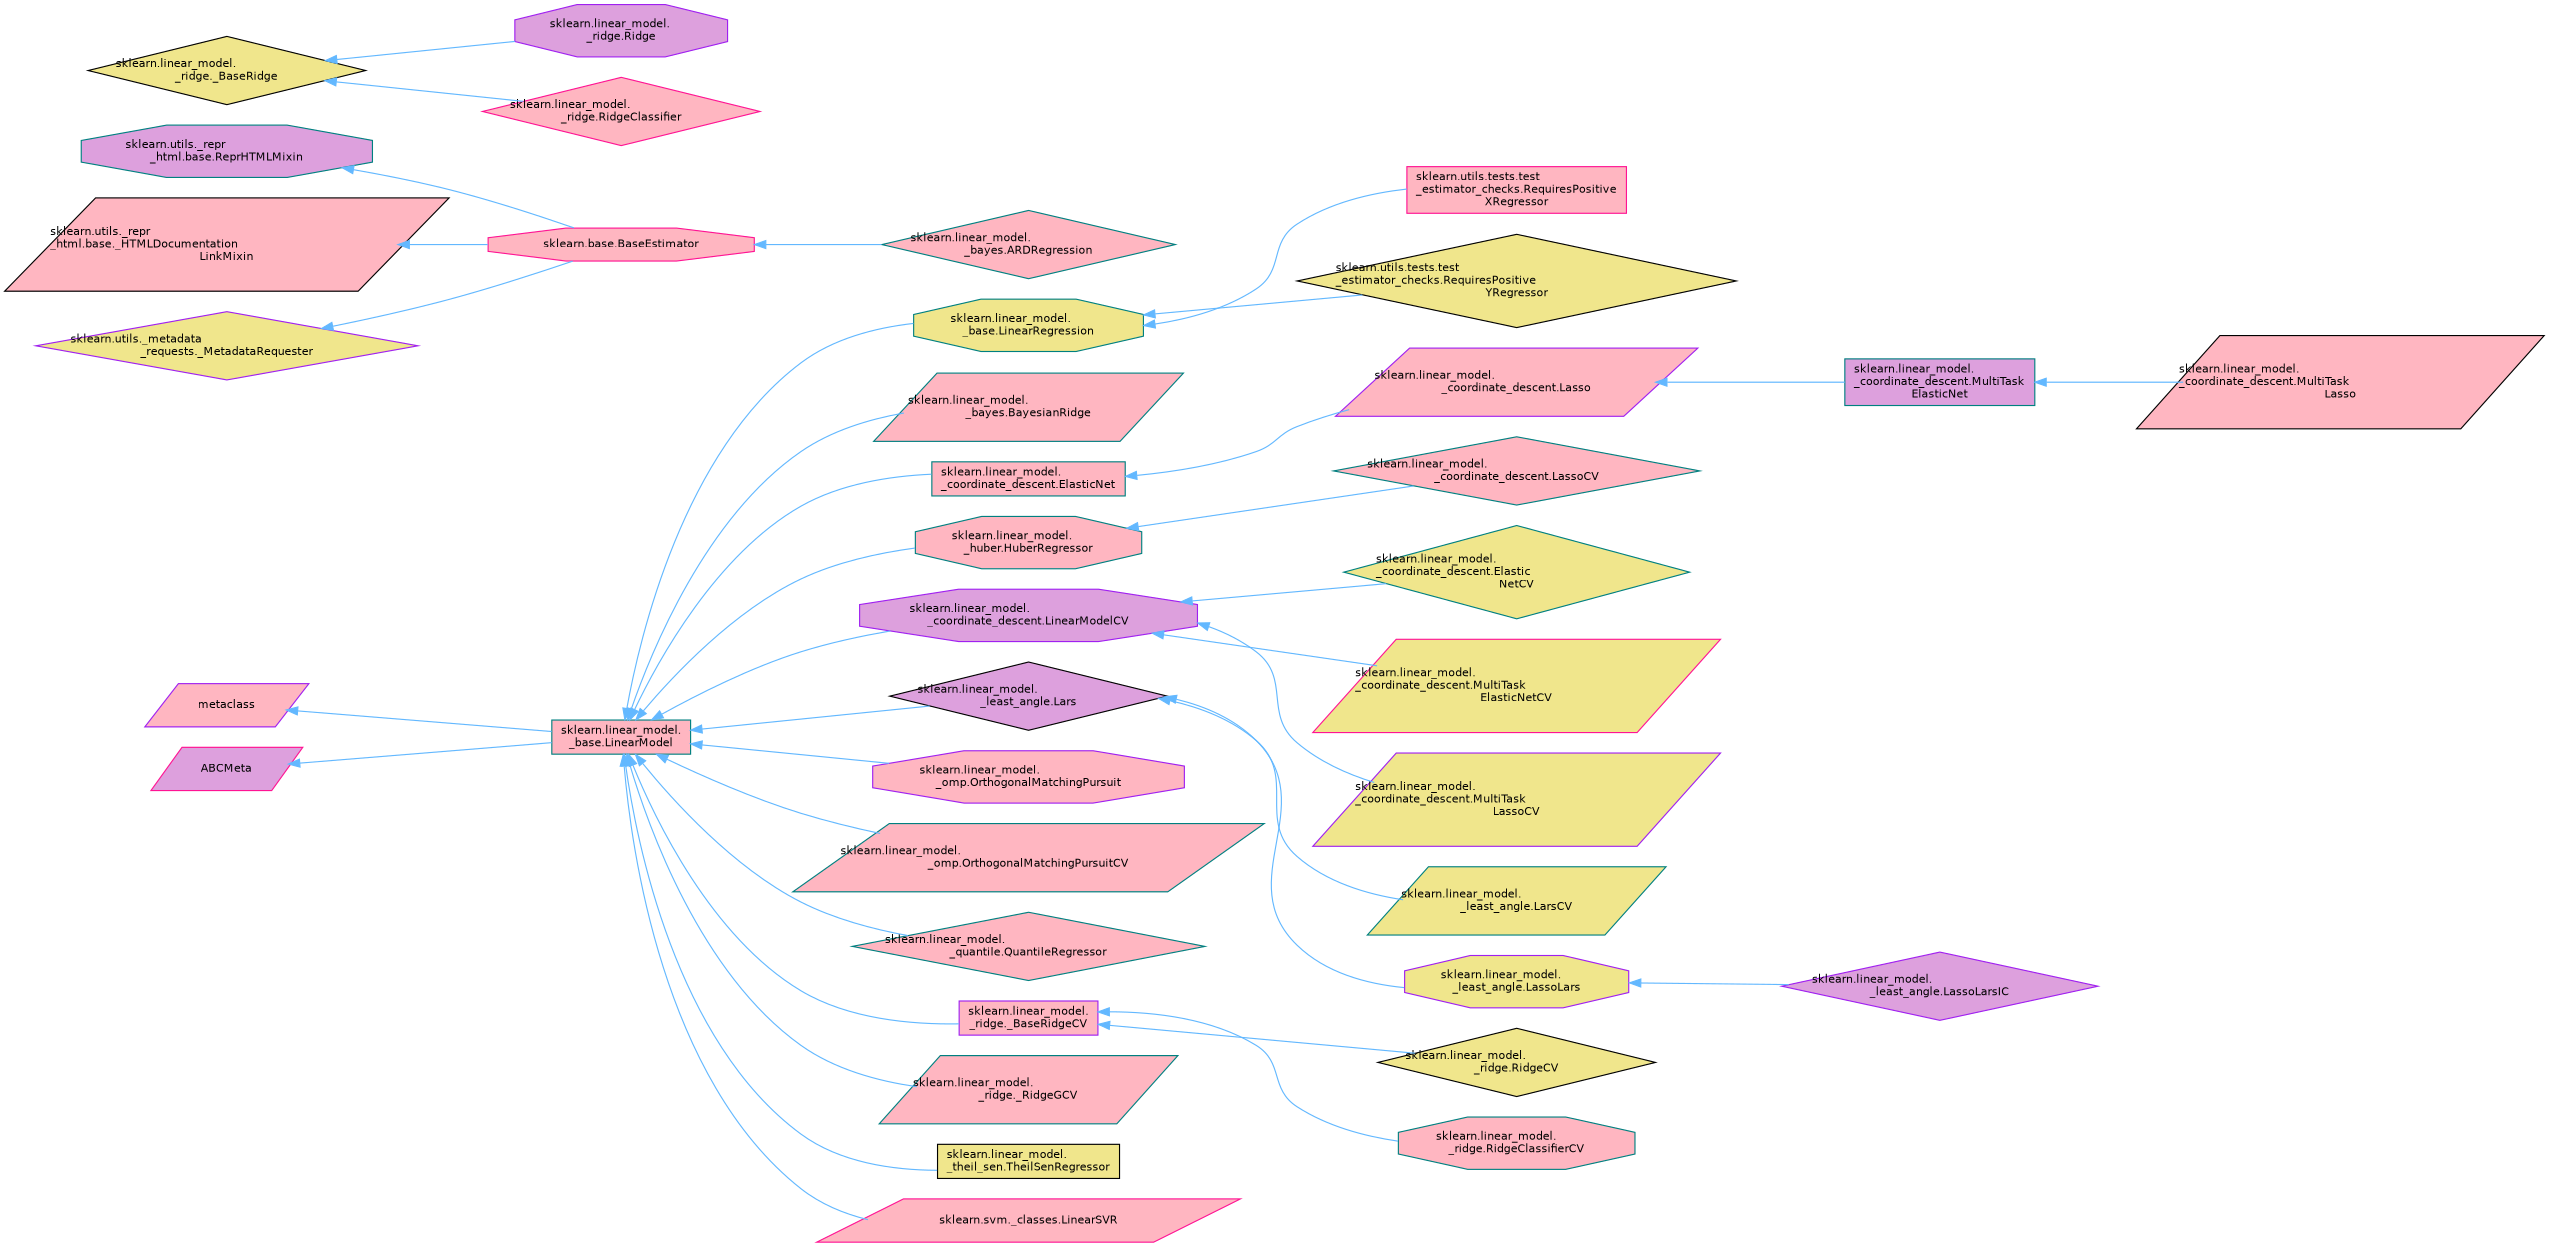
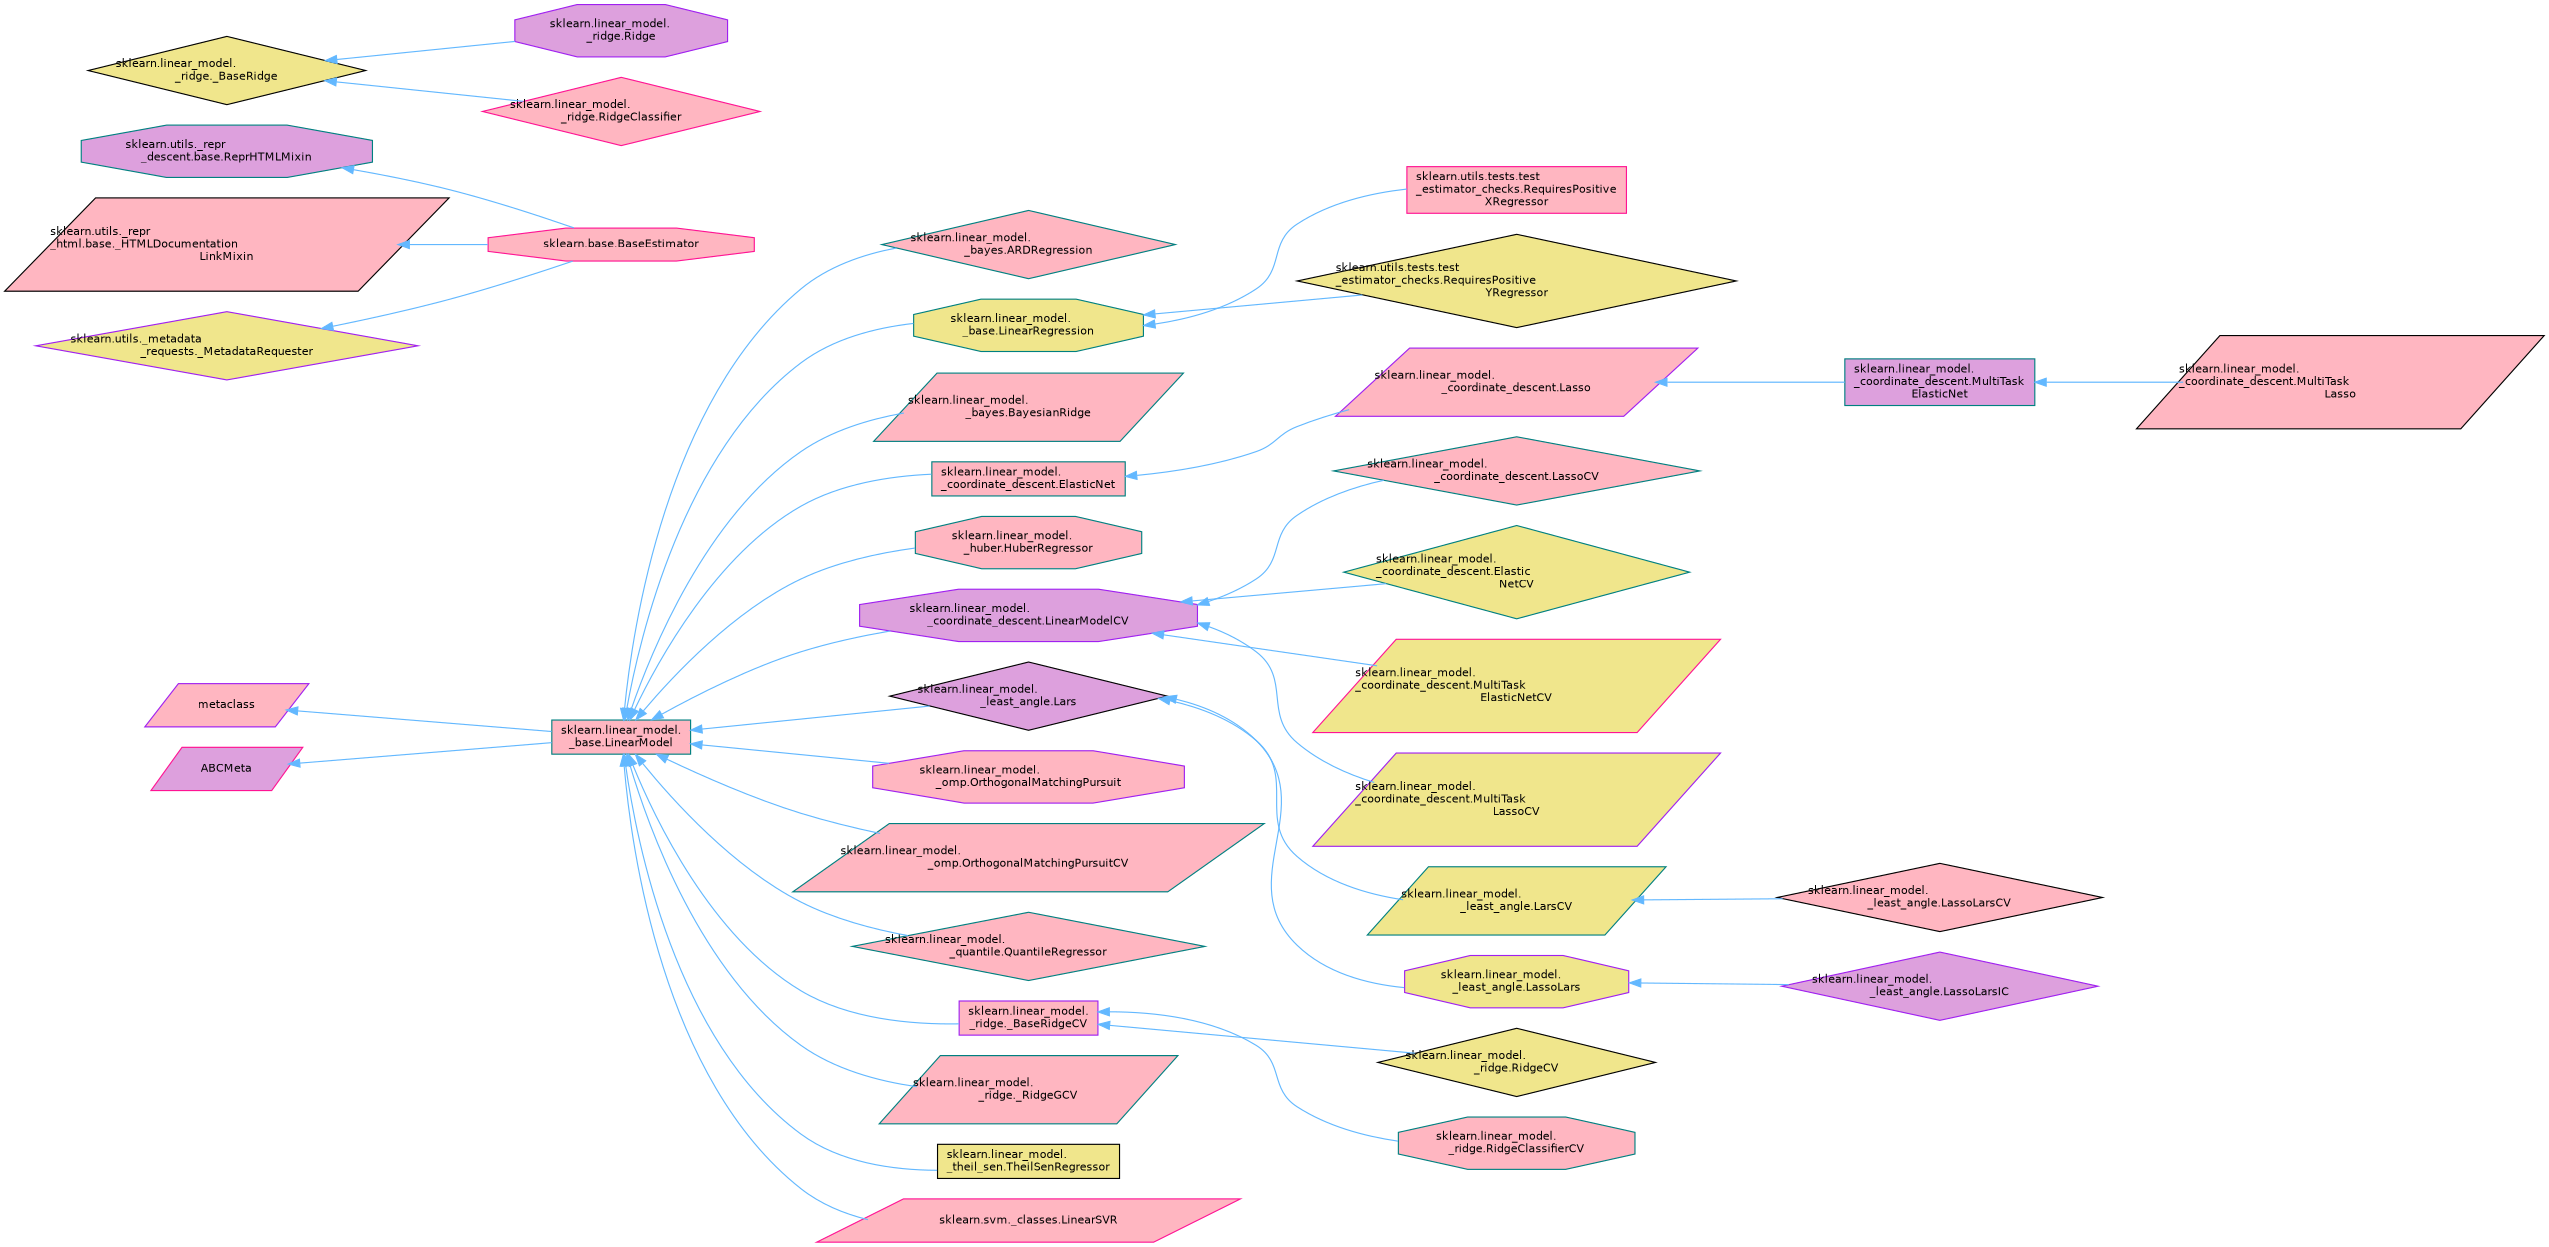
(227, 151) -> (227, 151)
(824, 245) -> (696, 434)
(1276, 506) -> (1285, 528)
none -> (1940, 897)
